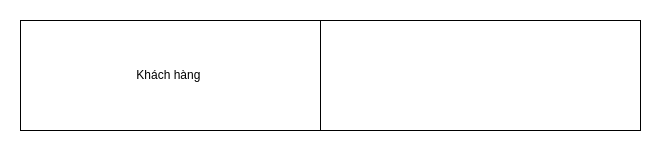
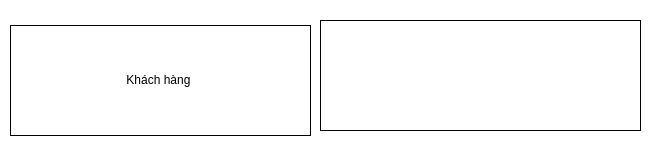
(171, 76) -> (161, 81)
